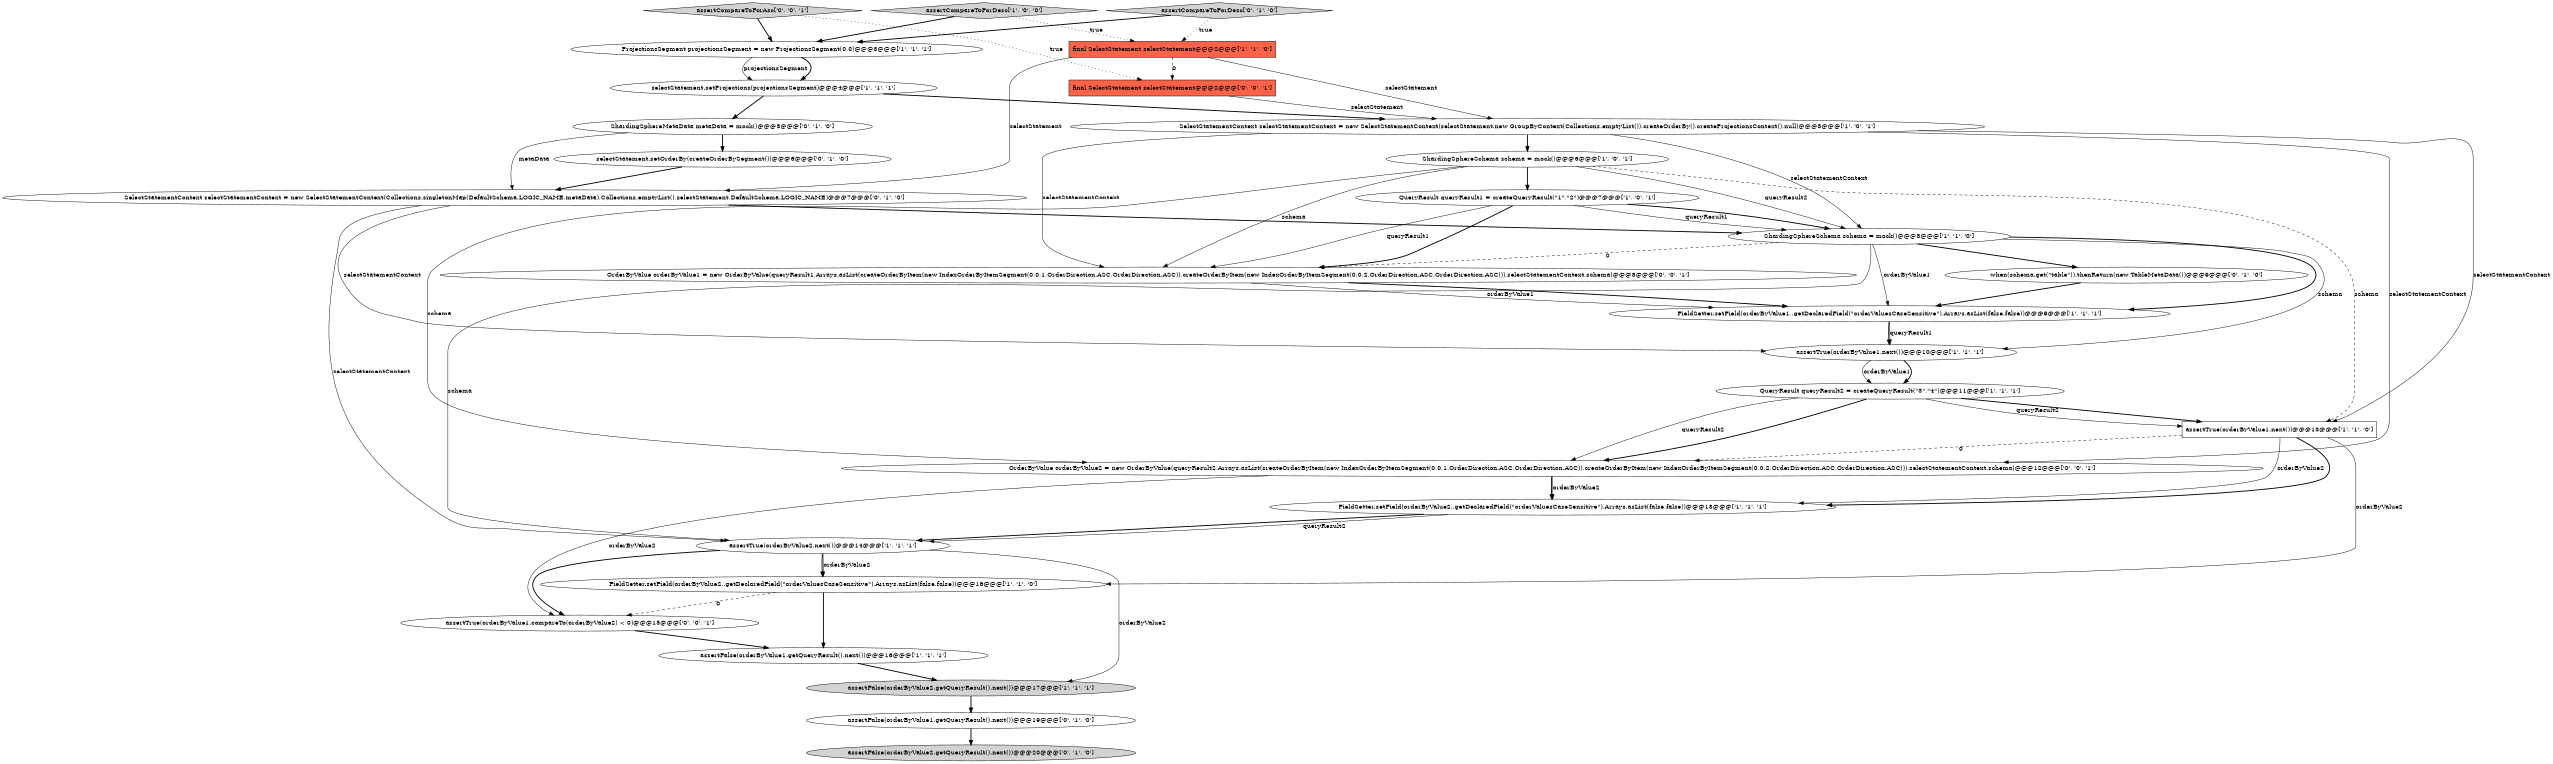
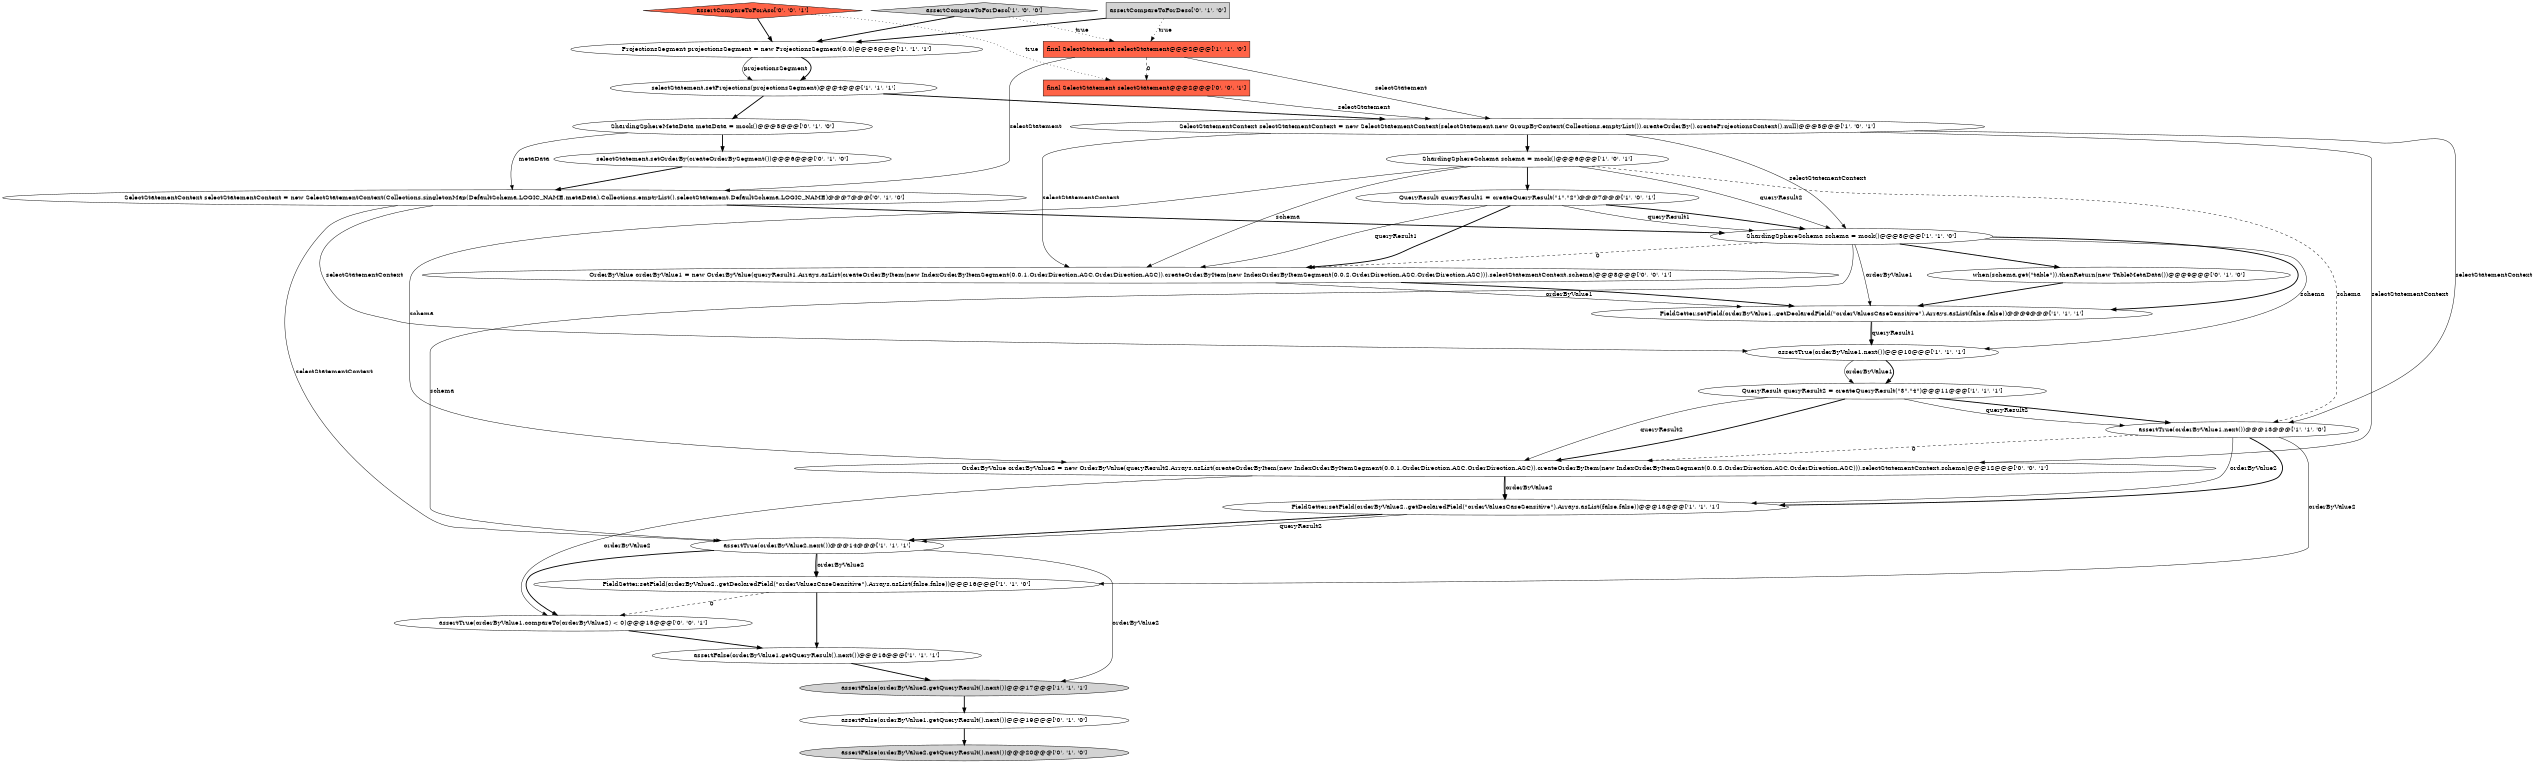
(753, 11) -> (753, 11)
(1219, 11) -> (1168, 11)
(2279, 430) -> (2232, 430)
